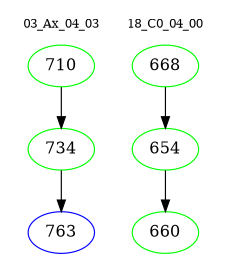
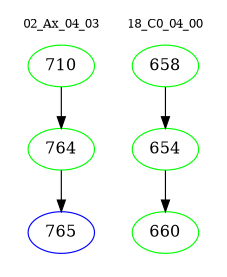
(61, 25) -> (61, 25)
(165, 66) -> (165, 66)
(61, 149) -> (61, 149)
(61, 233) -> (61, 233)
